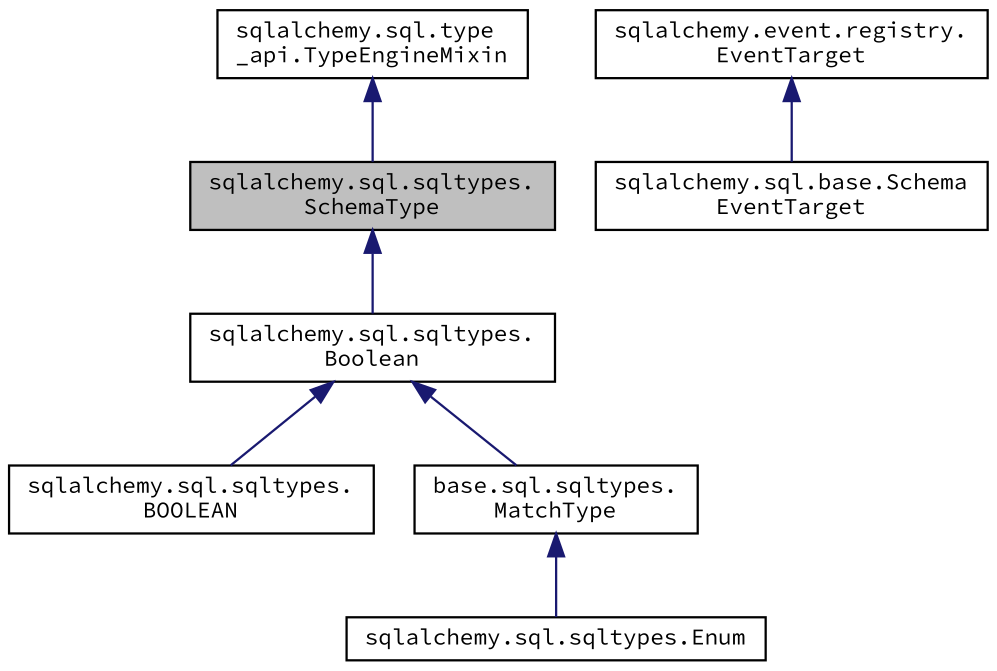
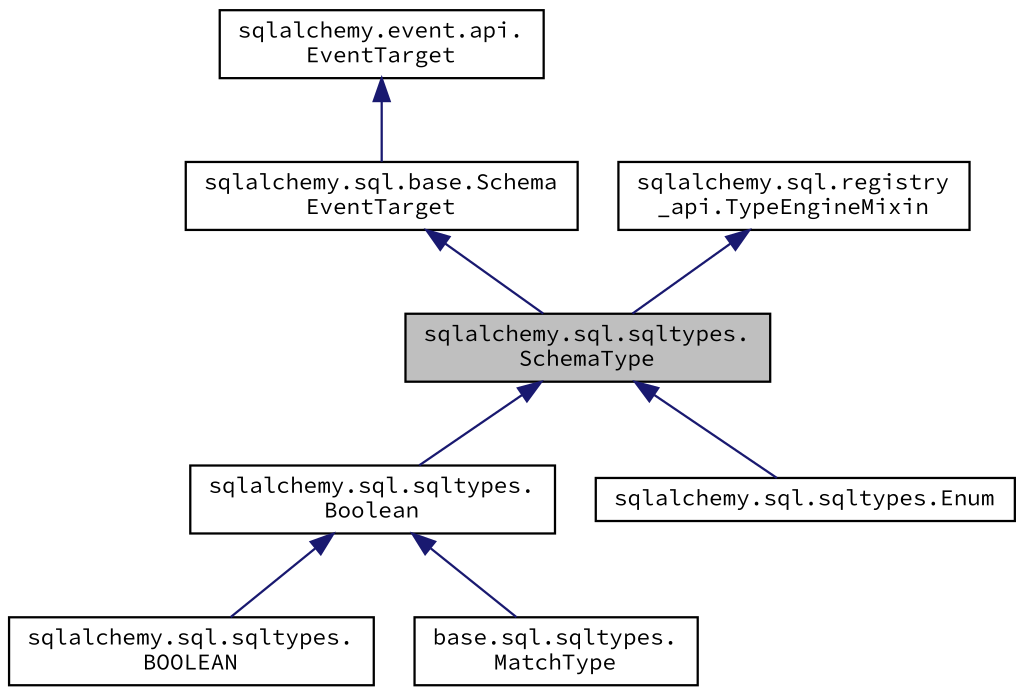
(373, 44) -> (794, 196)
(792, 44) -> (382, 44)
none -> (494, 279)
(556, 587) -> (716, 436)
